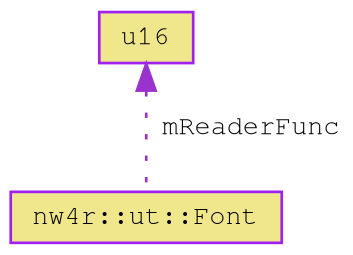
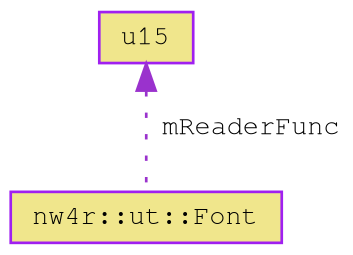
(146, 38) -> (146, 38)
